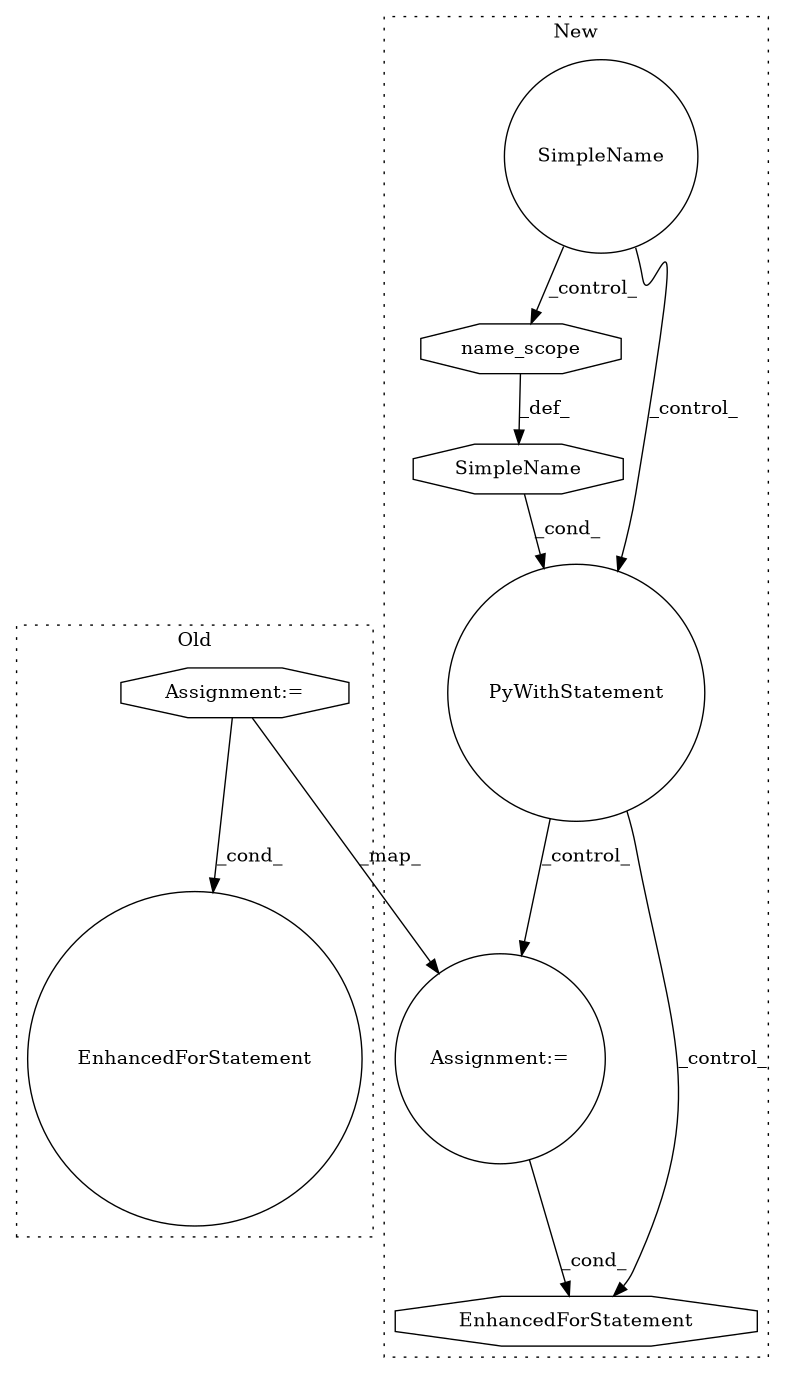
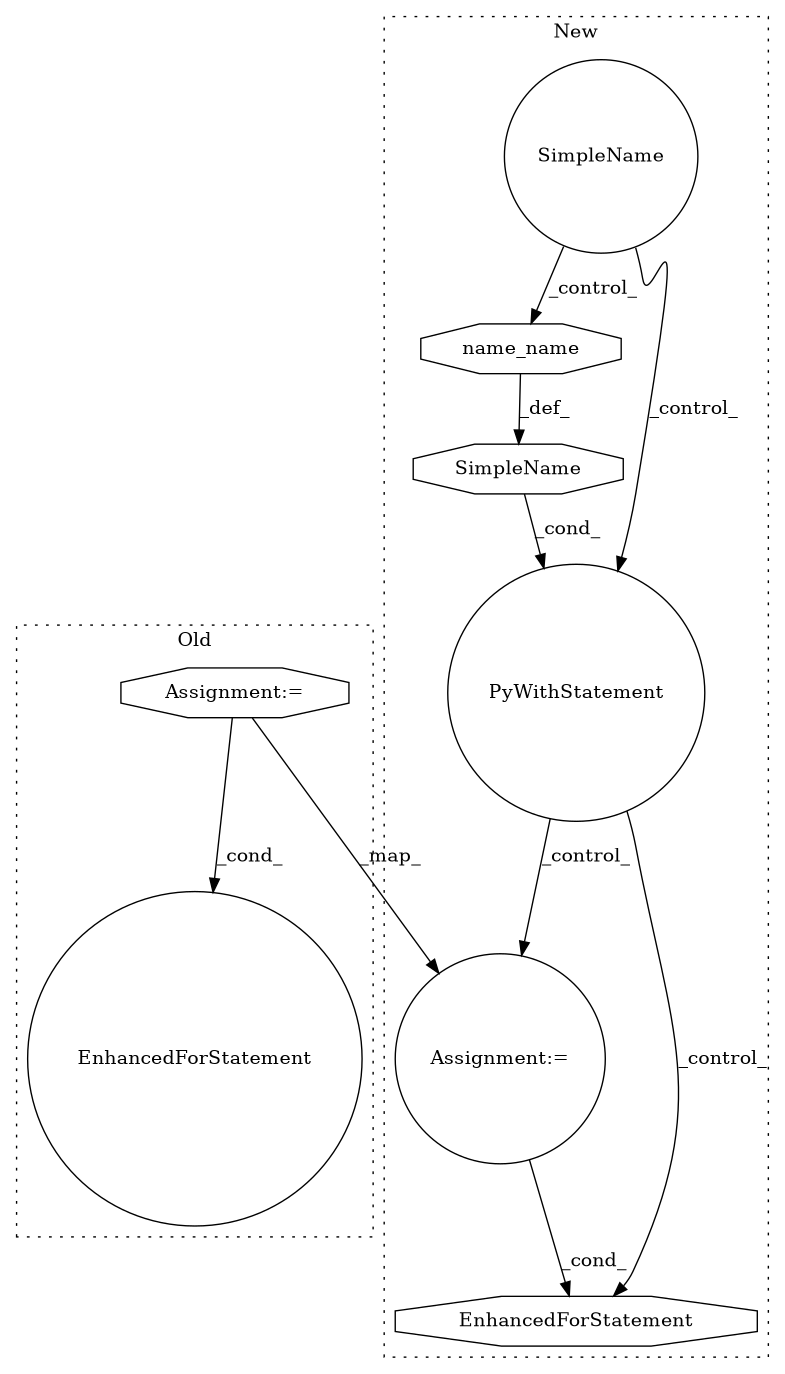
(521, 349) -> (521, 349)
